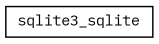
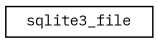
(79, 22) -> (79, 22)
